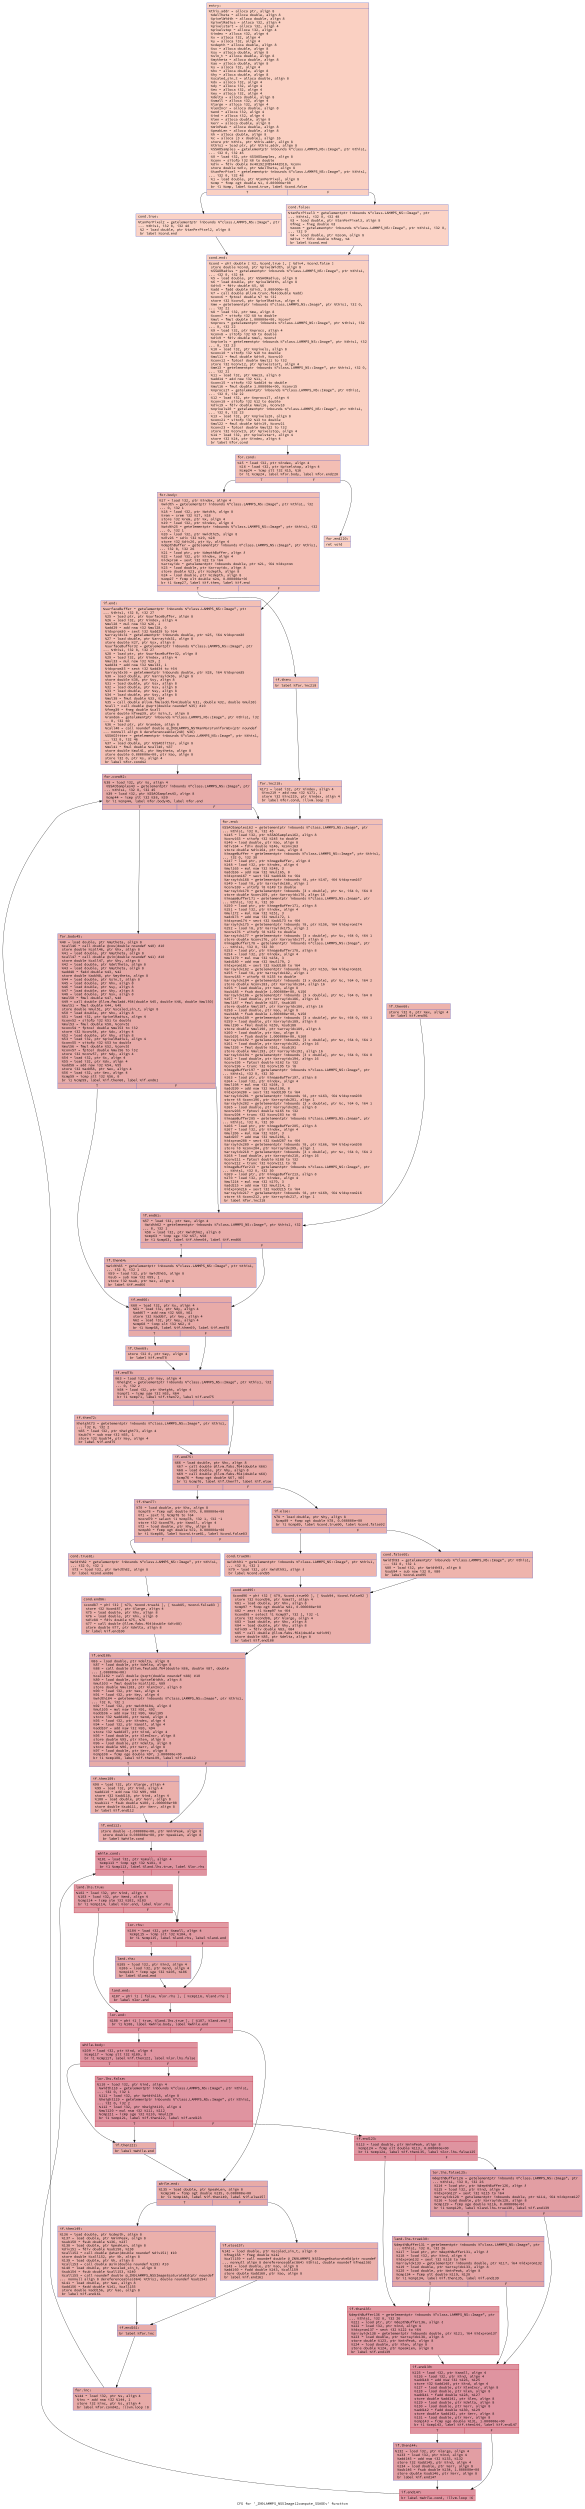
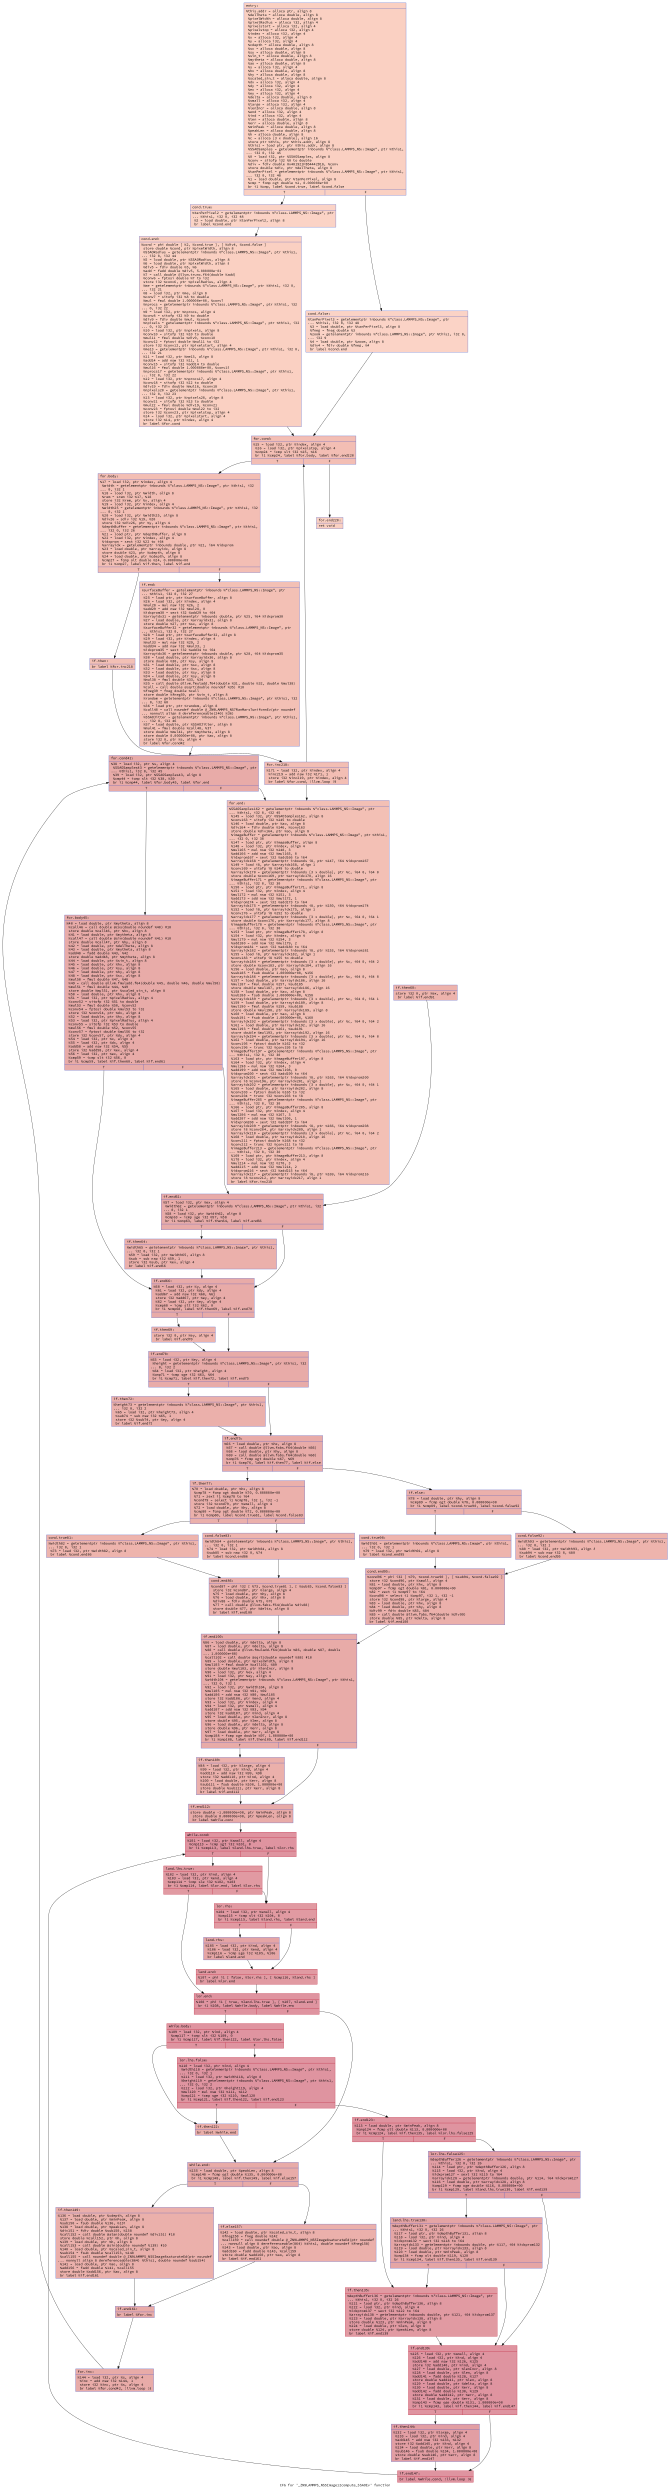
(352, 249) -> (344, 393)
none -> (305, 614)
none -> (279, 1546)
